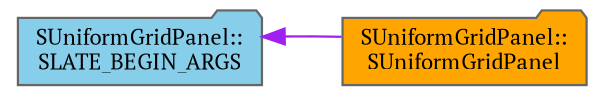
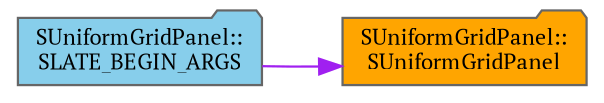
(313, 36) -> (291, 67)
